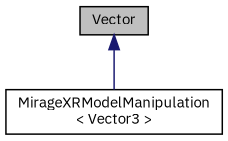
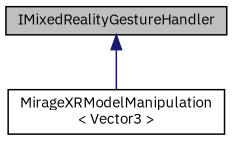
(114, 21) -> (116, 21)
